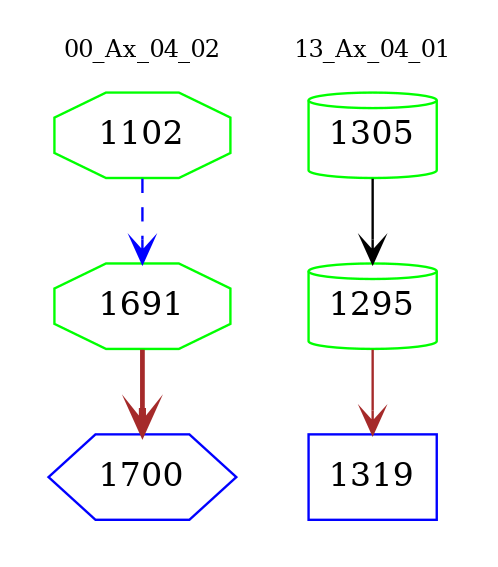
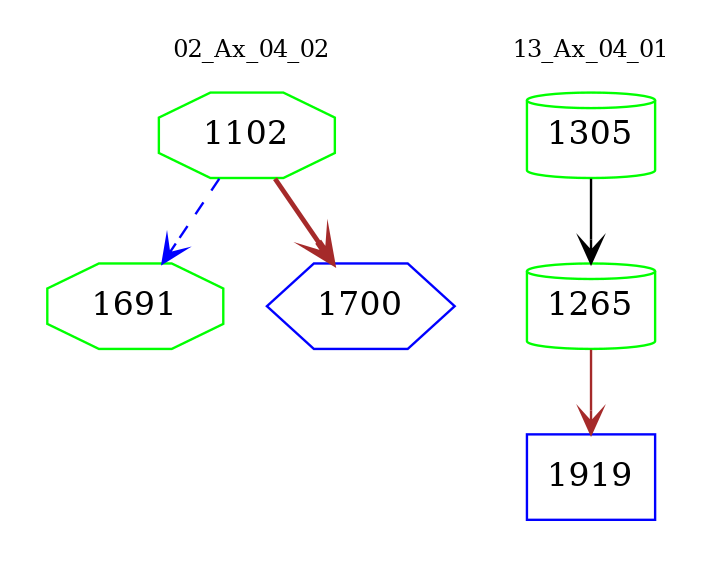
(142, 51) -> (252, 51)
(373, 306) -> (591, 306)
(142, 380) -> (297, 211)
(373, 477) -> (591, 477)
